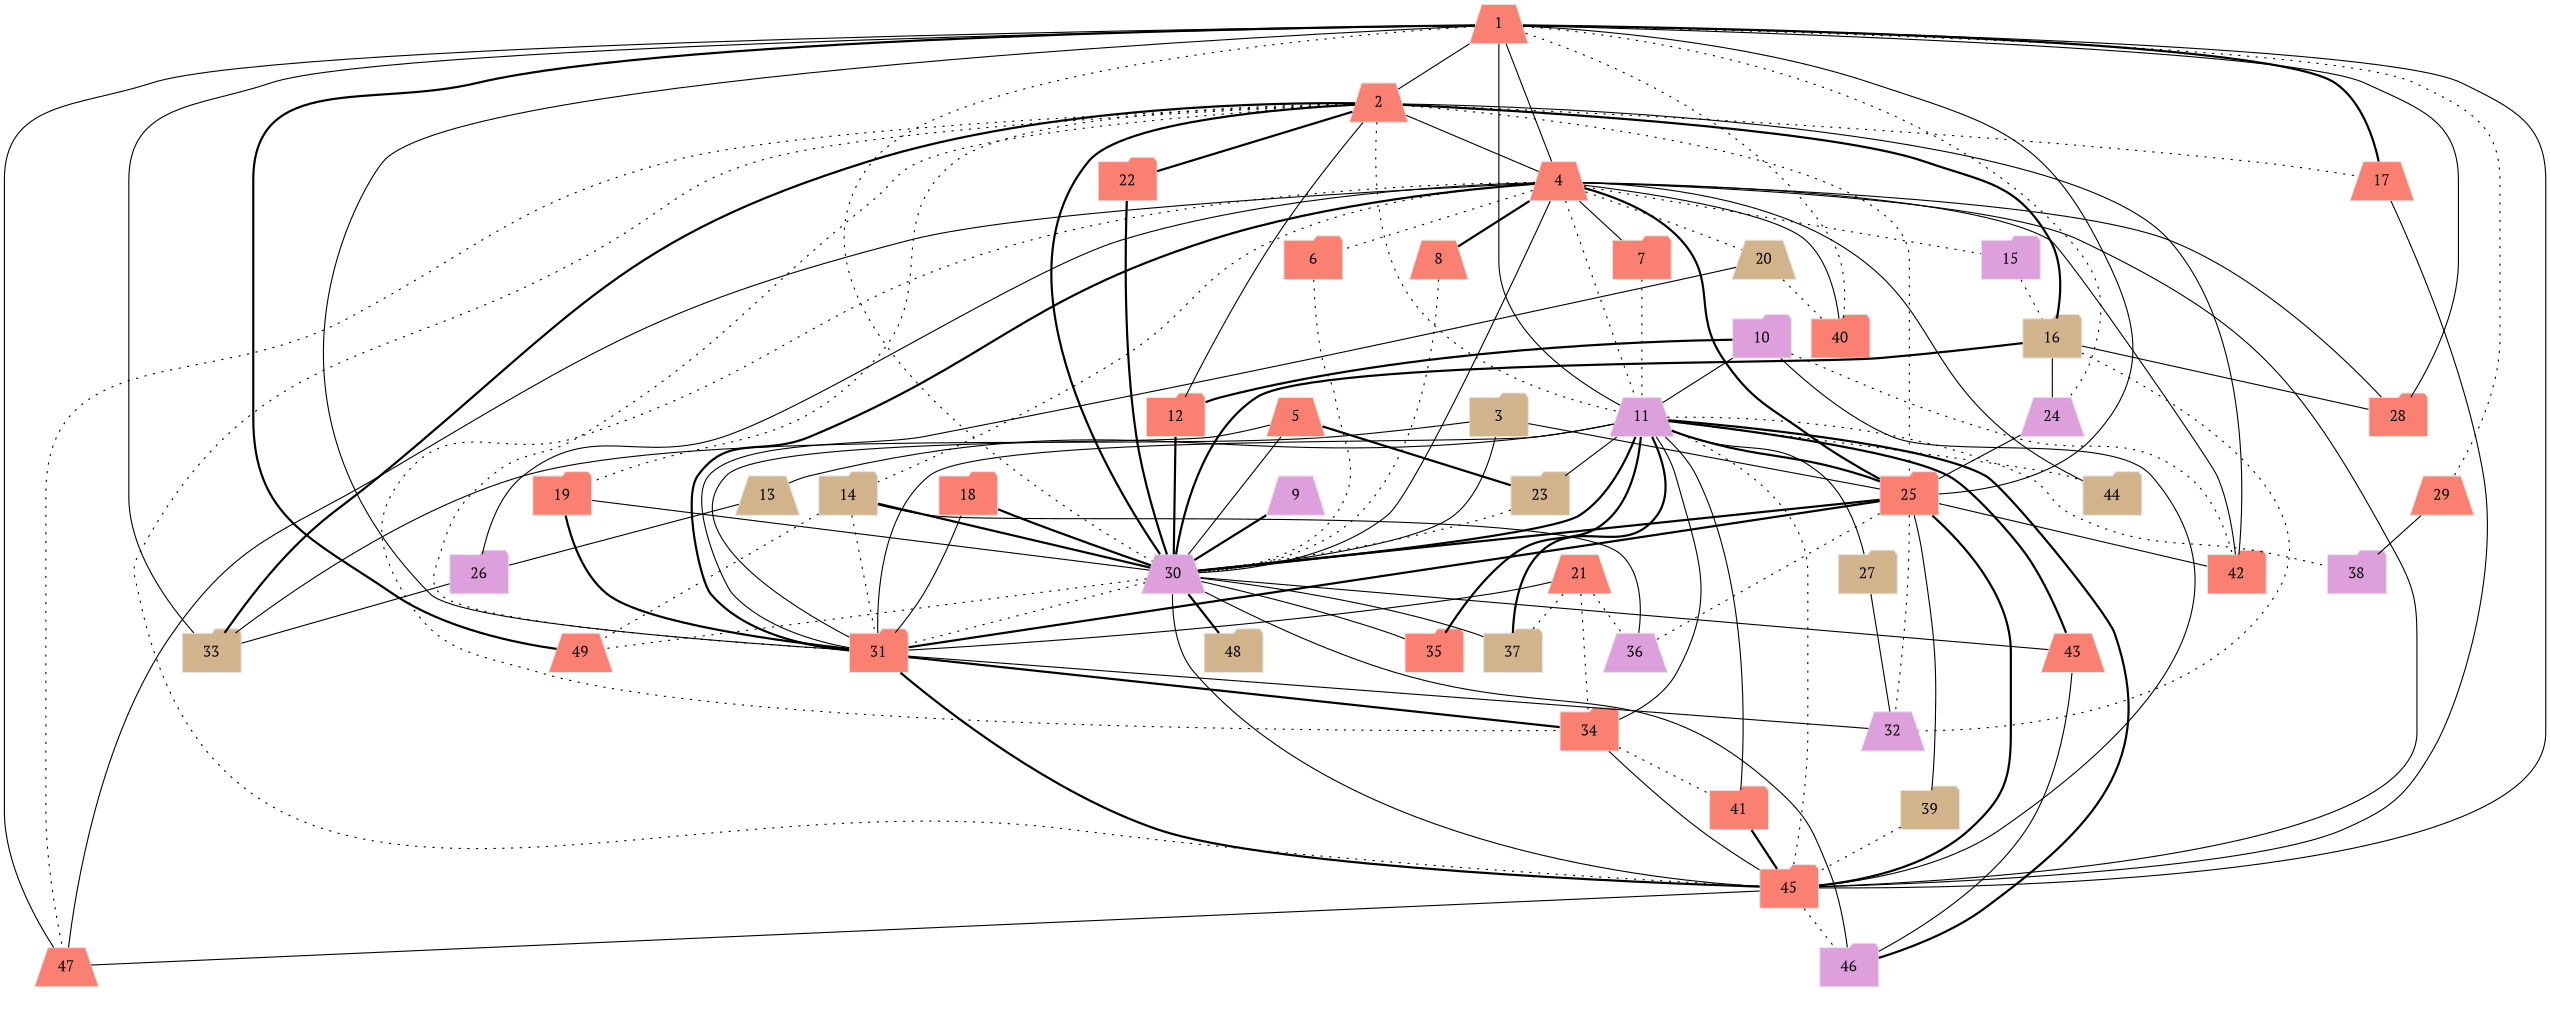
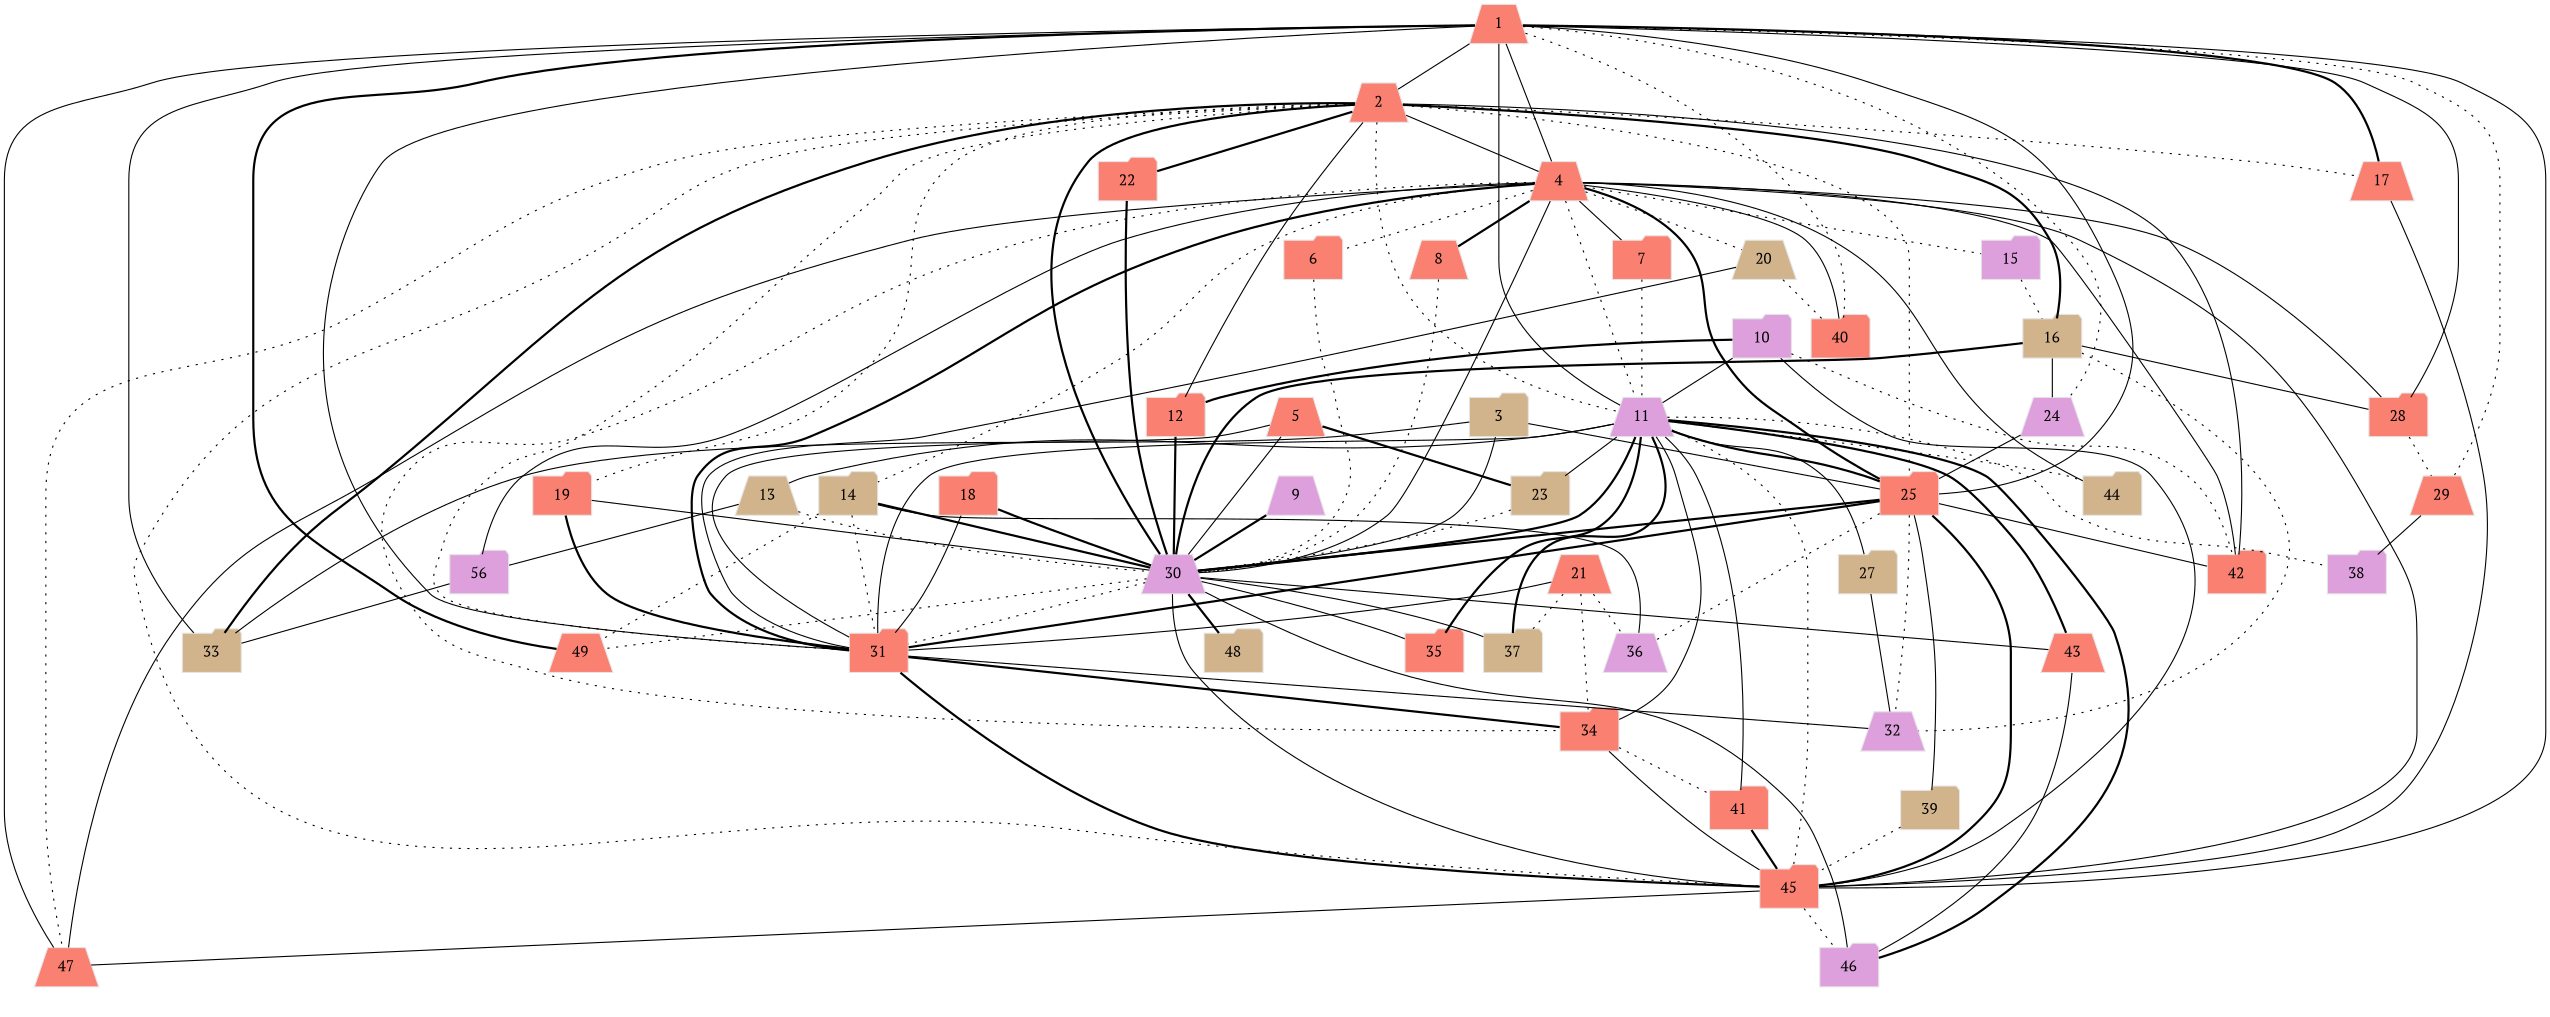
(957, 112) -> (972, 551)
none -> (2420, 456)
(479, 574) -> (479, 574)
